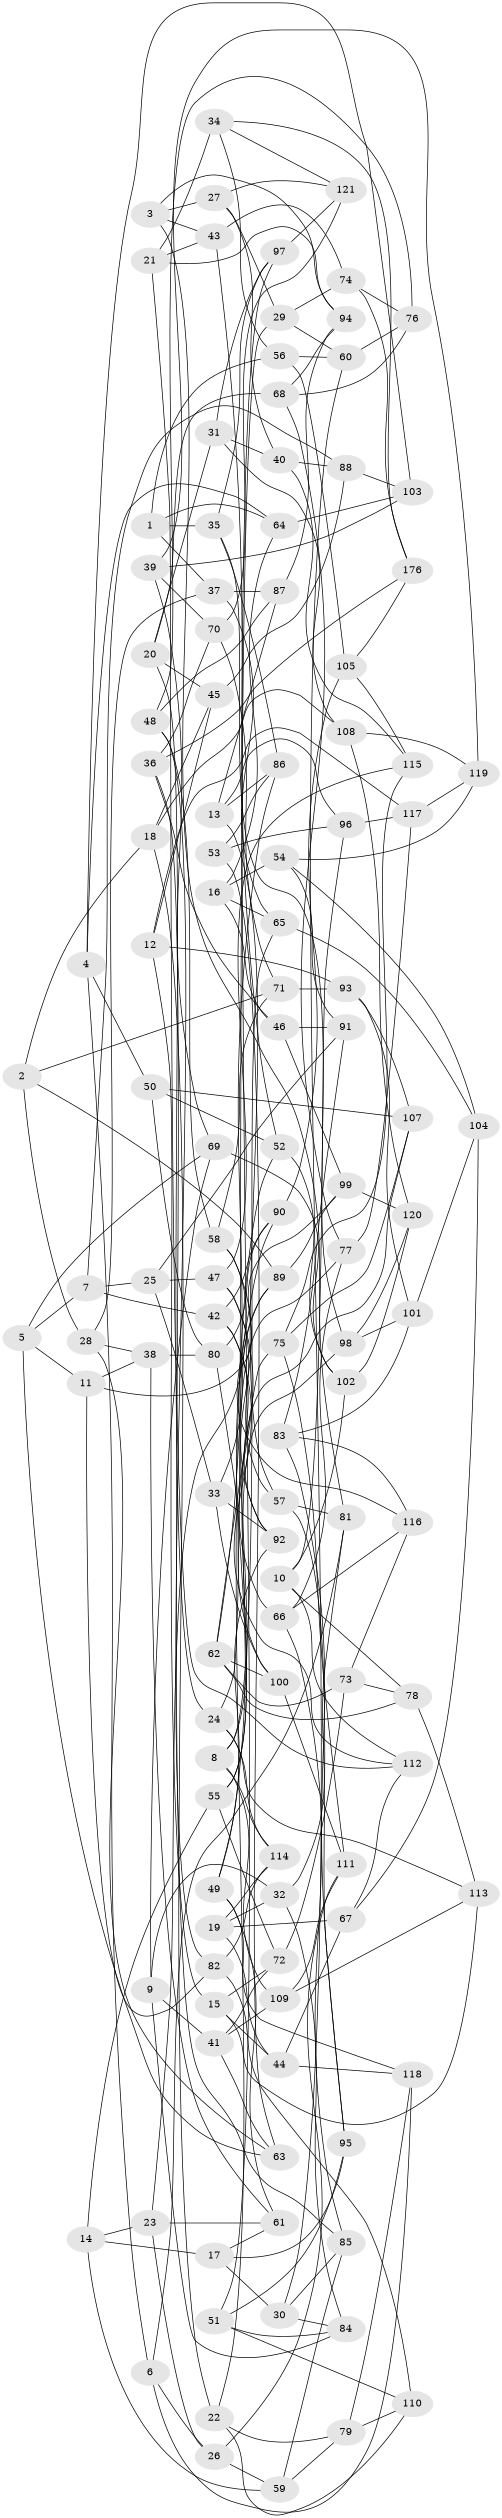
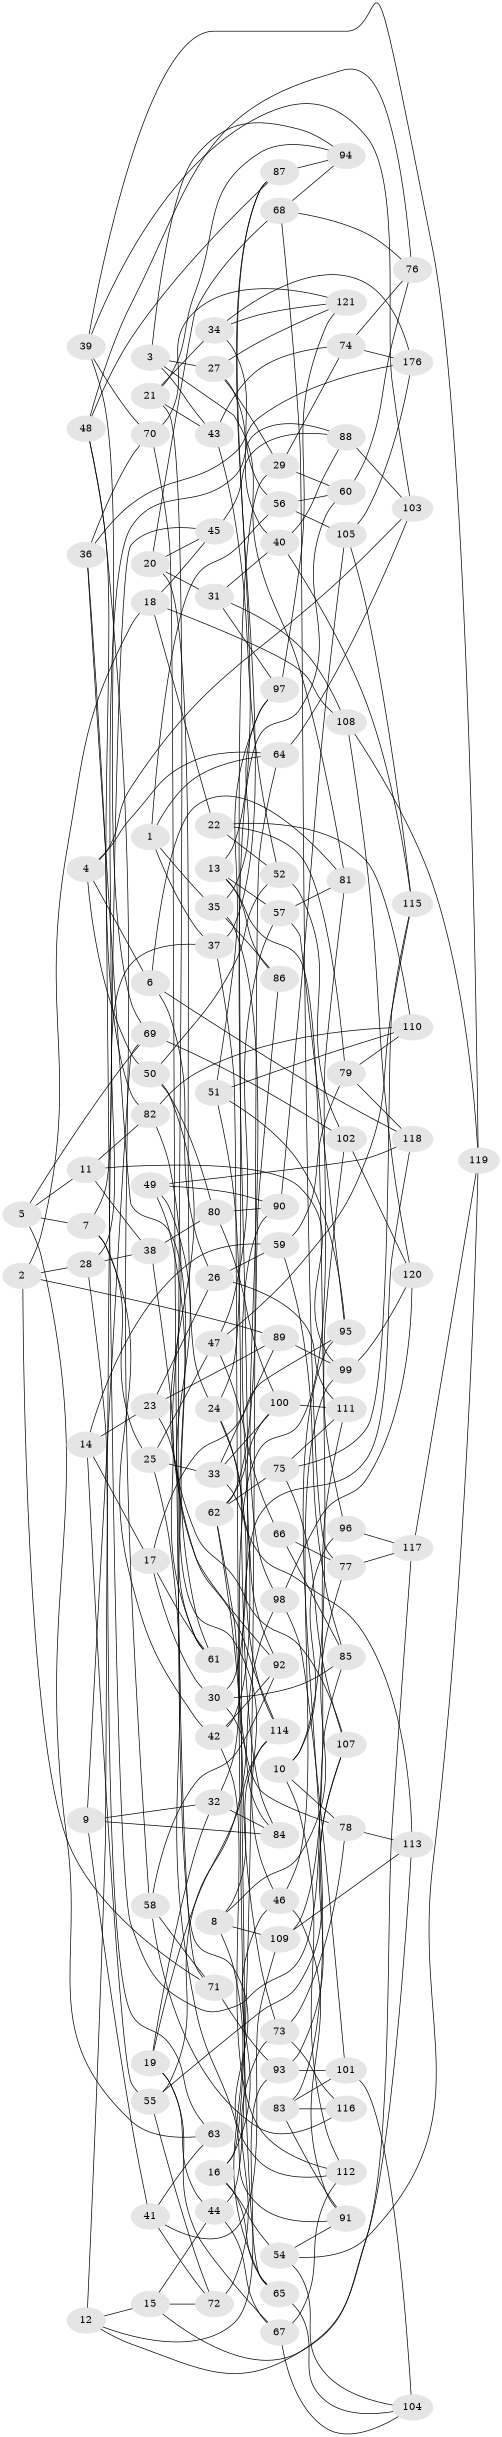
(214, 854) -> none
(346, 1570) -> none
